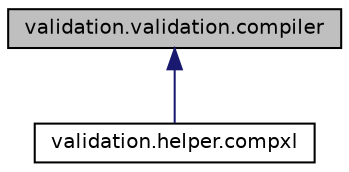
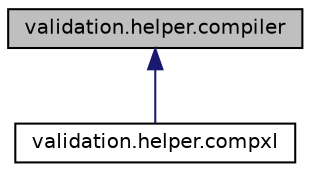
(175, 29) -> (155, 29)
